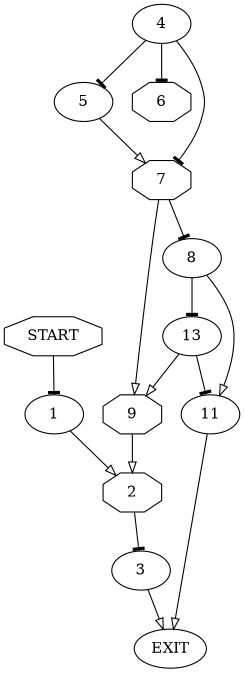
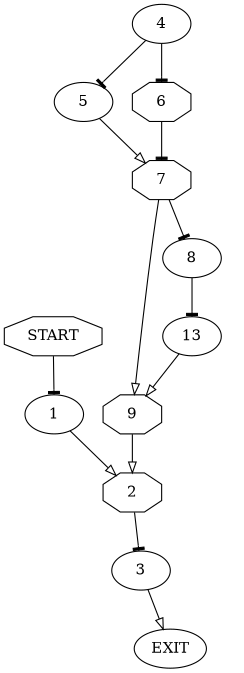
(204, 99) -> (162, 138)
(210, 414) -> none
